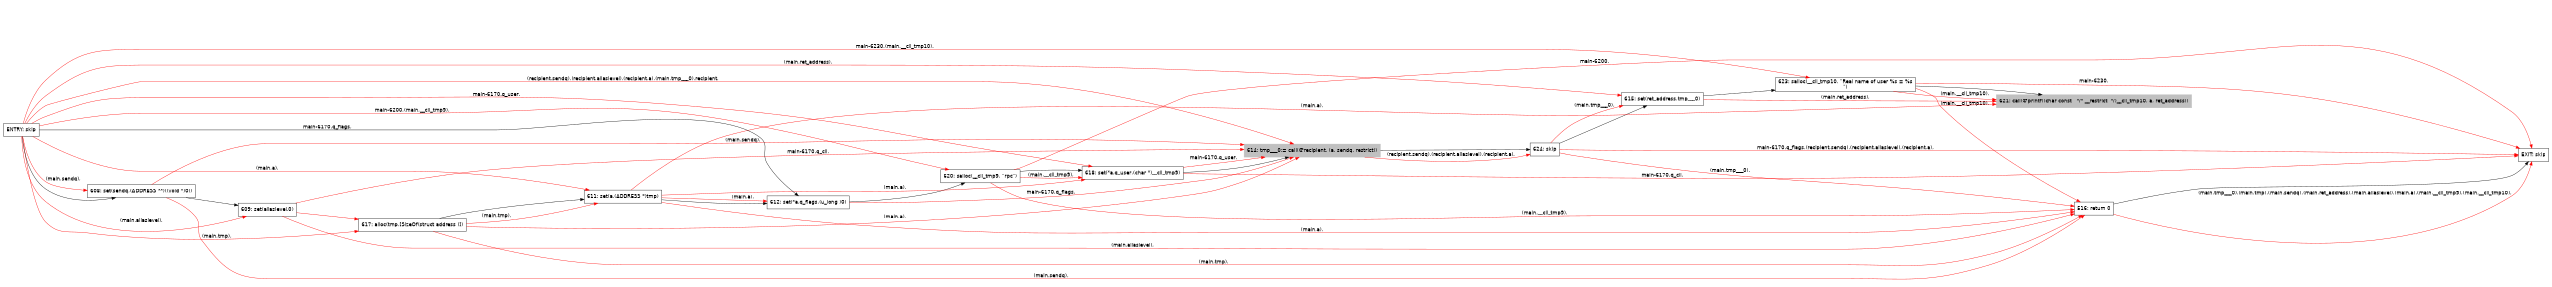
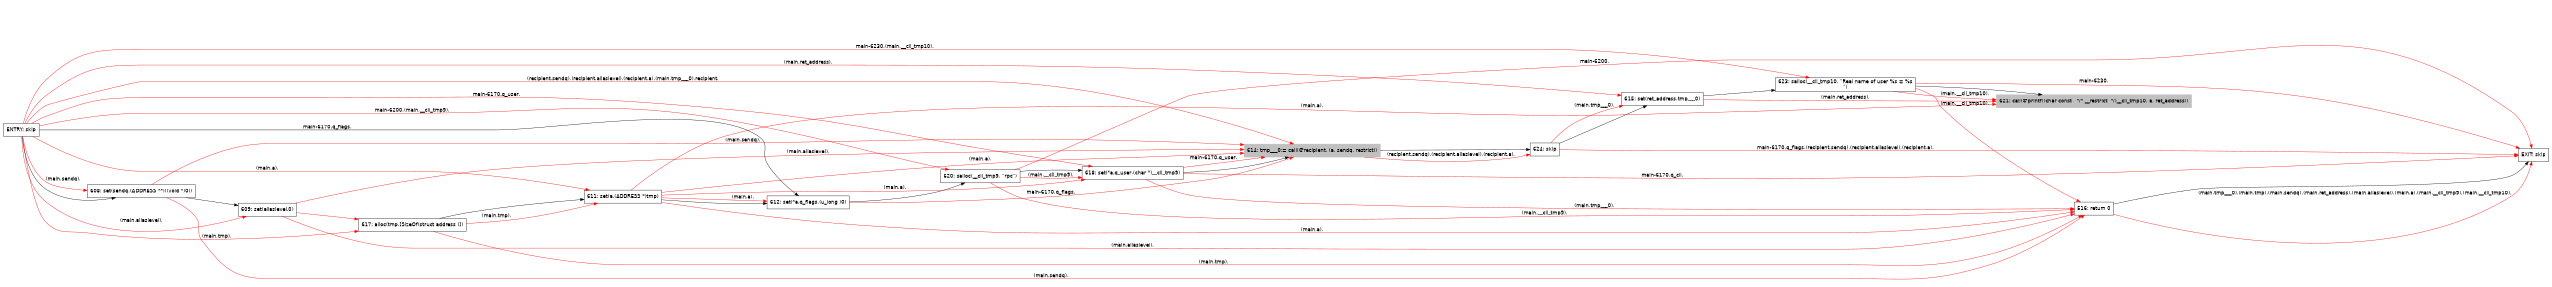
(808, 152) -> (808, 152)
(1815, 182) -> (1607, 209)
(885, 222) -> (951, 166)
